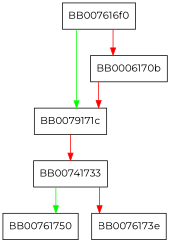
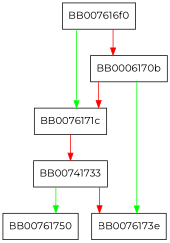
(70, 121) -> (70, 121)
none -> (137, 144)
